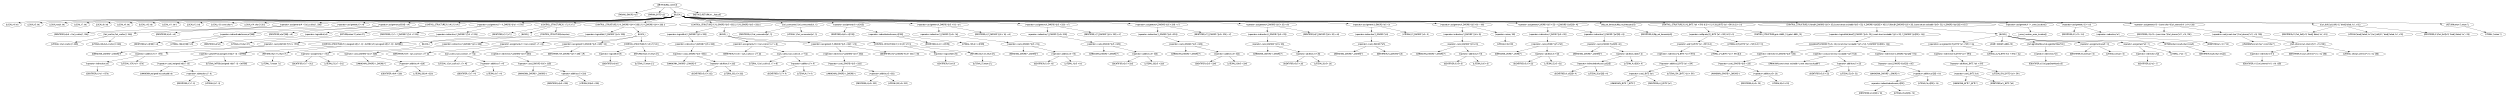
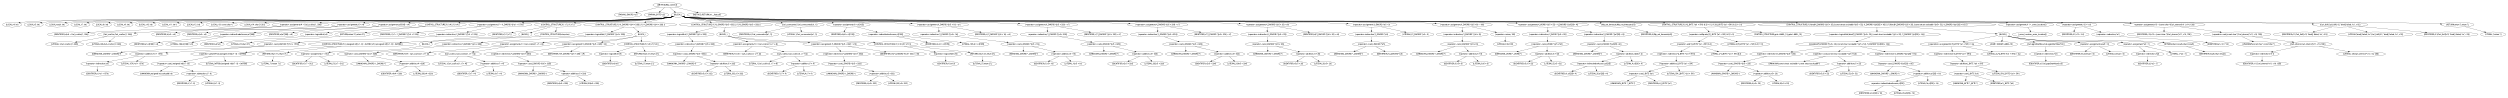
none -> (197, 34)
(2308, 54) -> none
